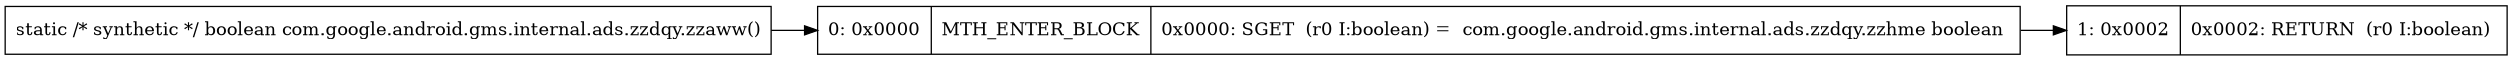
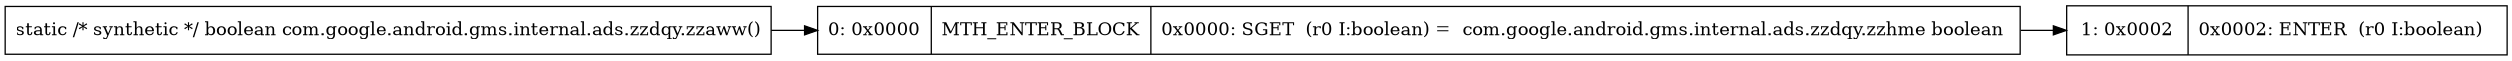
(2344, 30) -> (2344, 30)
